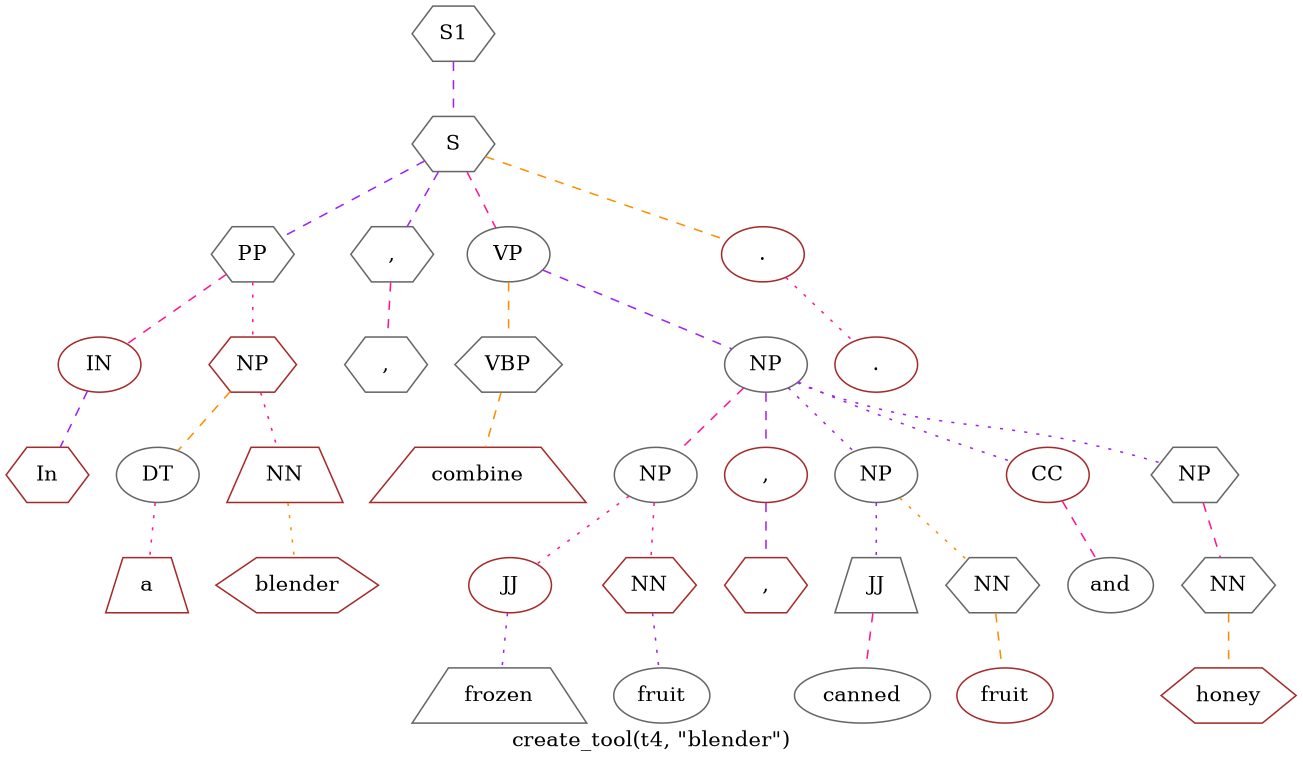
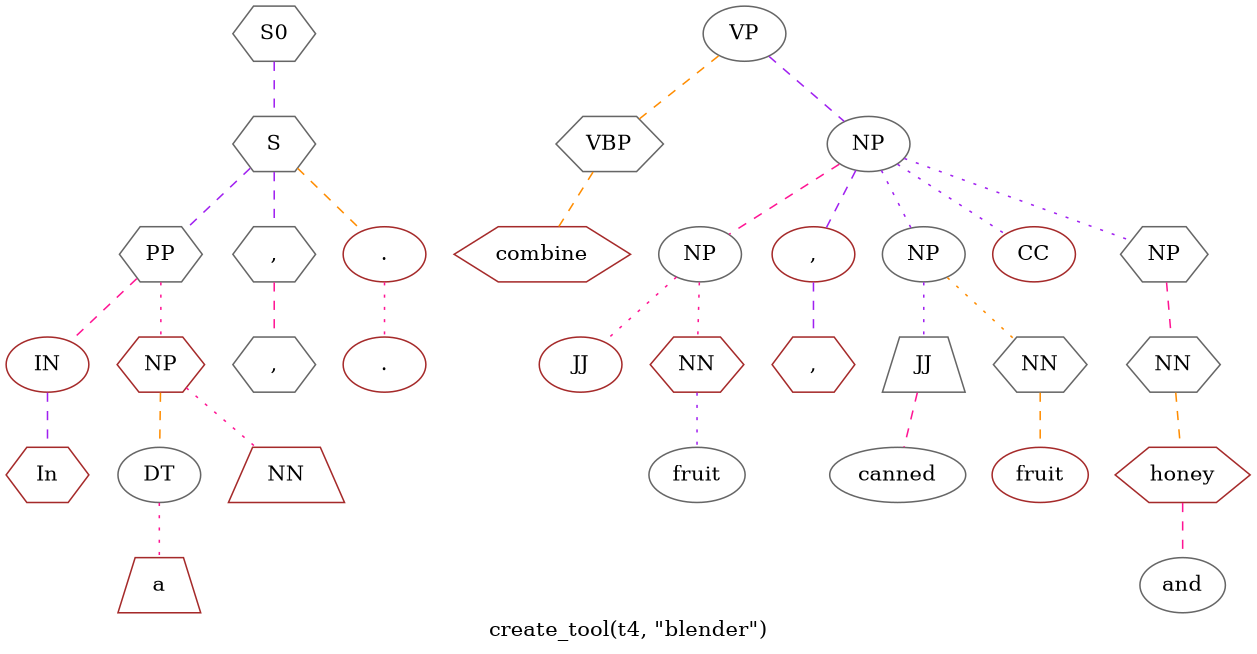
(453, 34) -> (274, 34)
(481, 200) -> none
(478, 475) -> (542, 254)
(1079, 530) -> (1183, 530)
(297, 585) -> none
(499, 696) -> none
